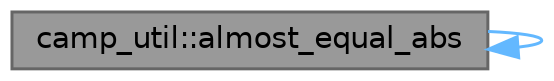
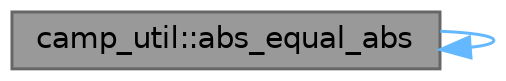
(250, 40) -> (226, 40)
